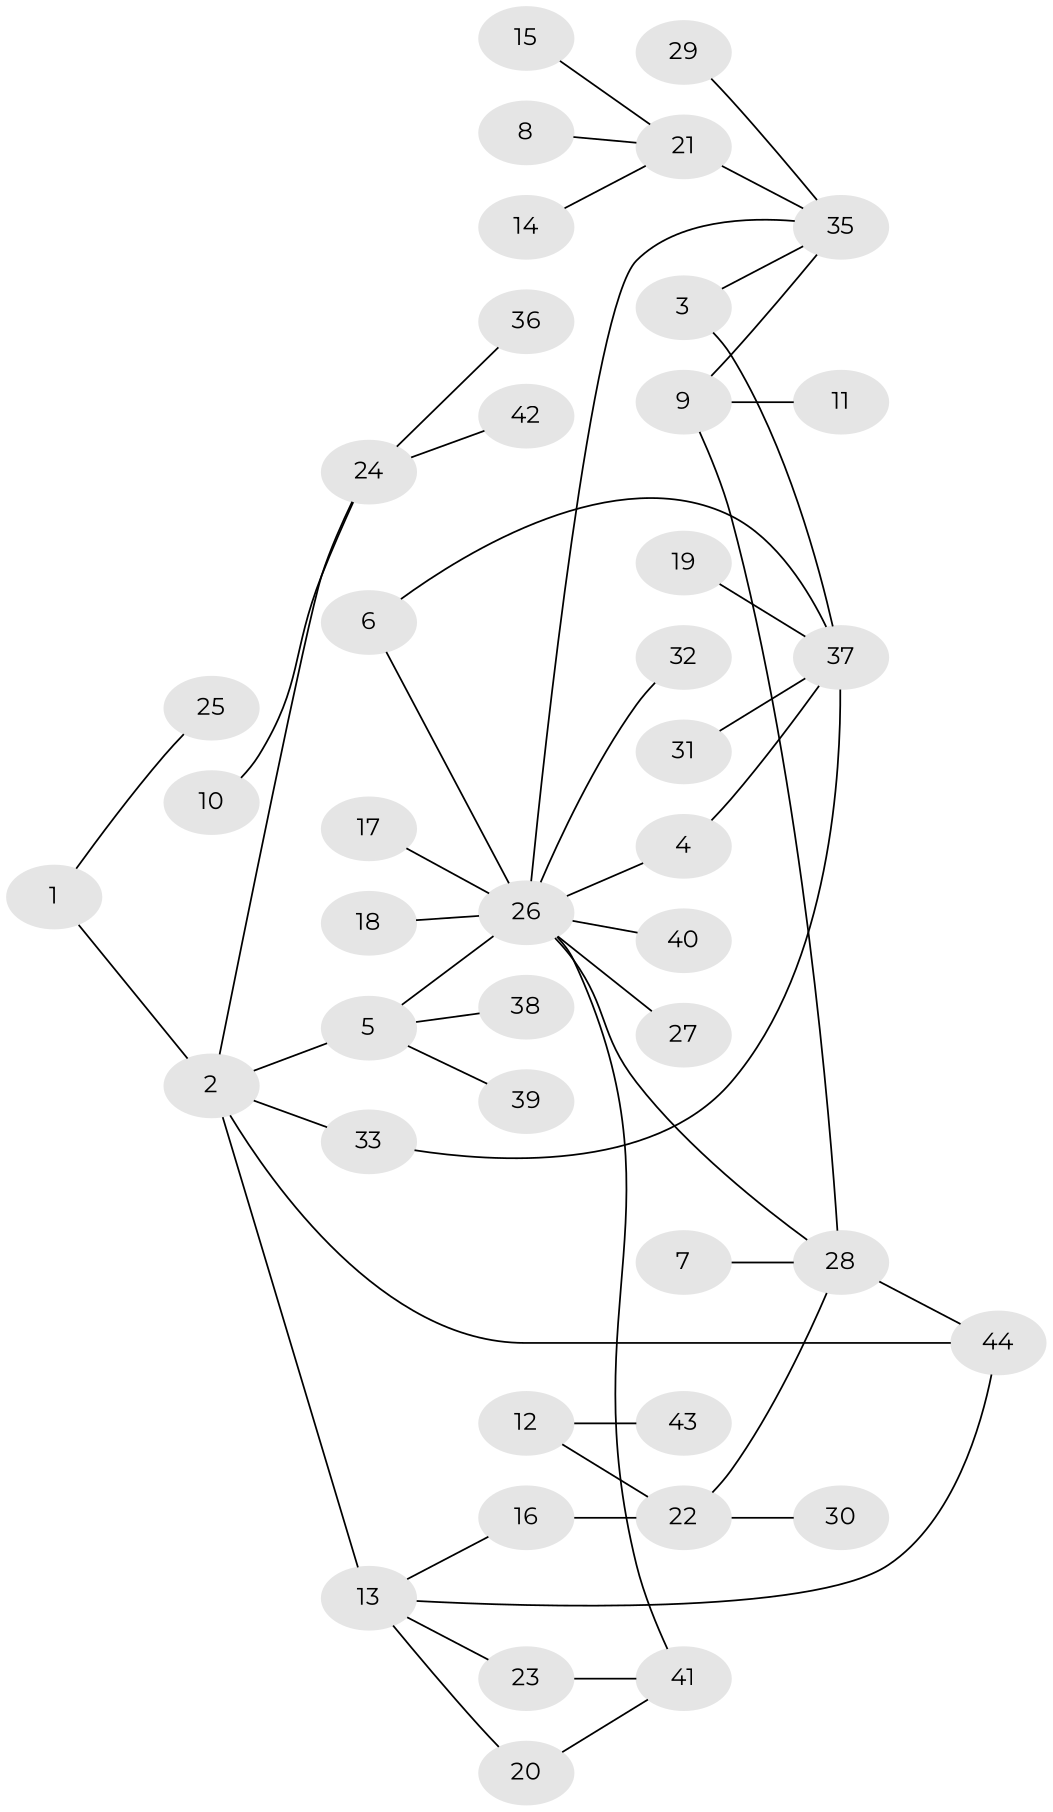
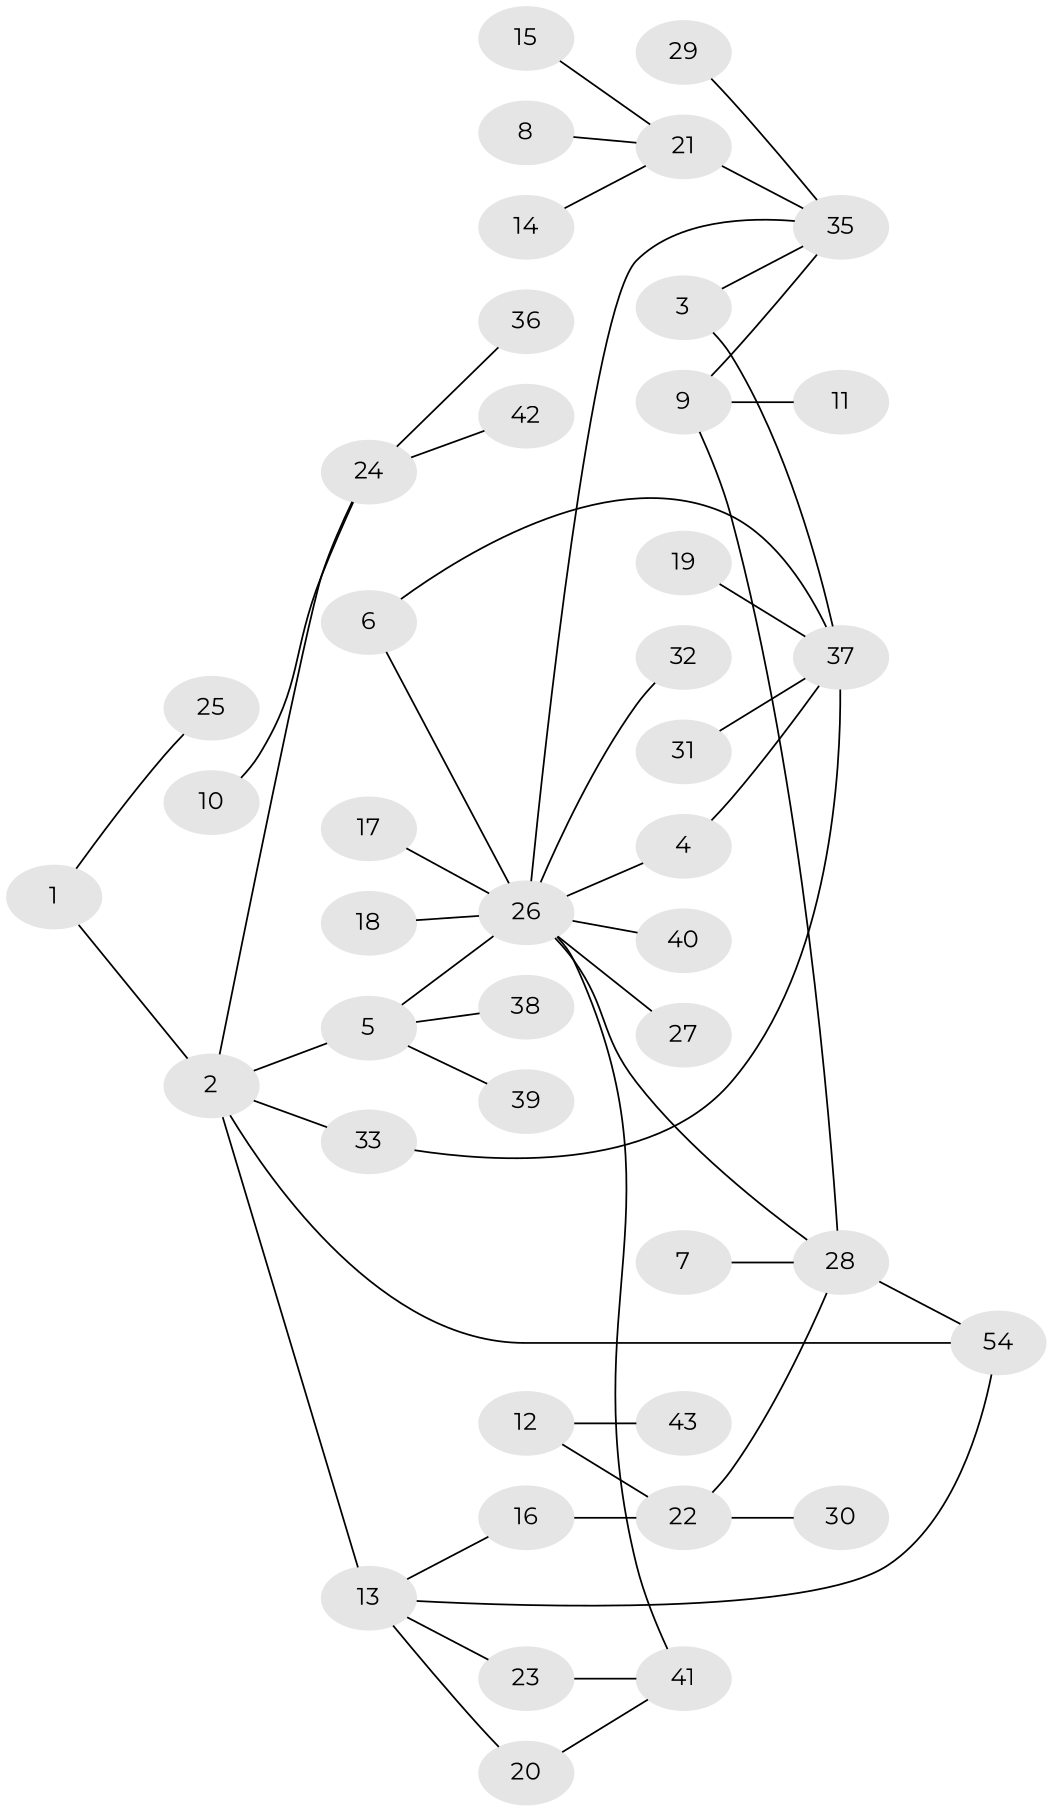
(998, 1343) -> (998, 1343)
